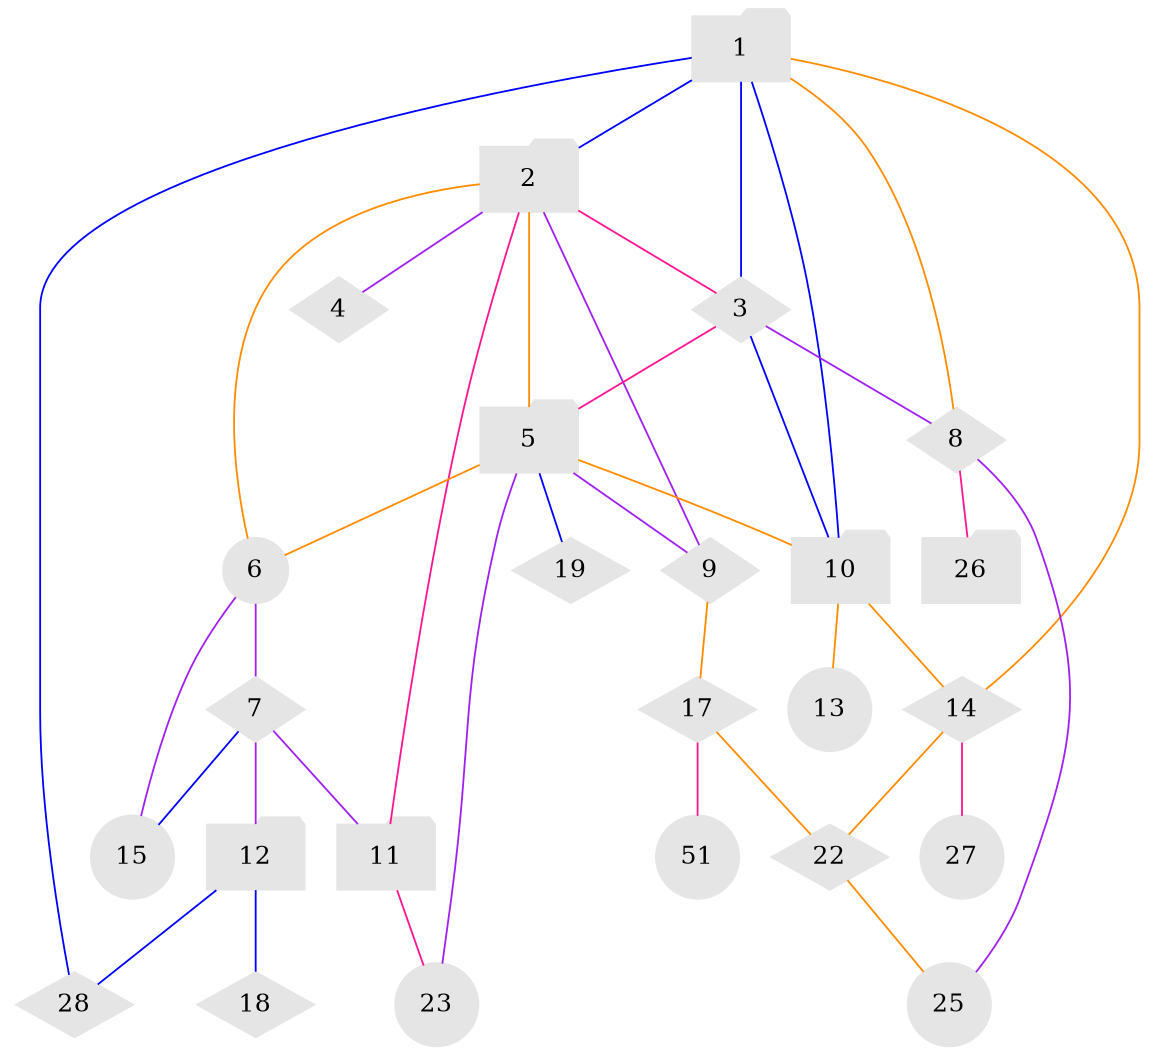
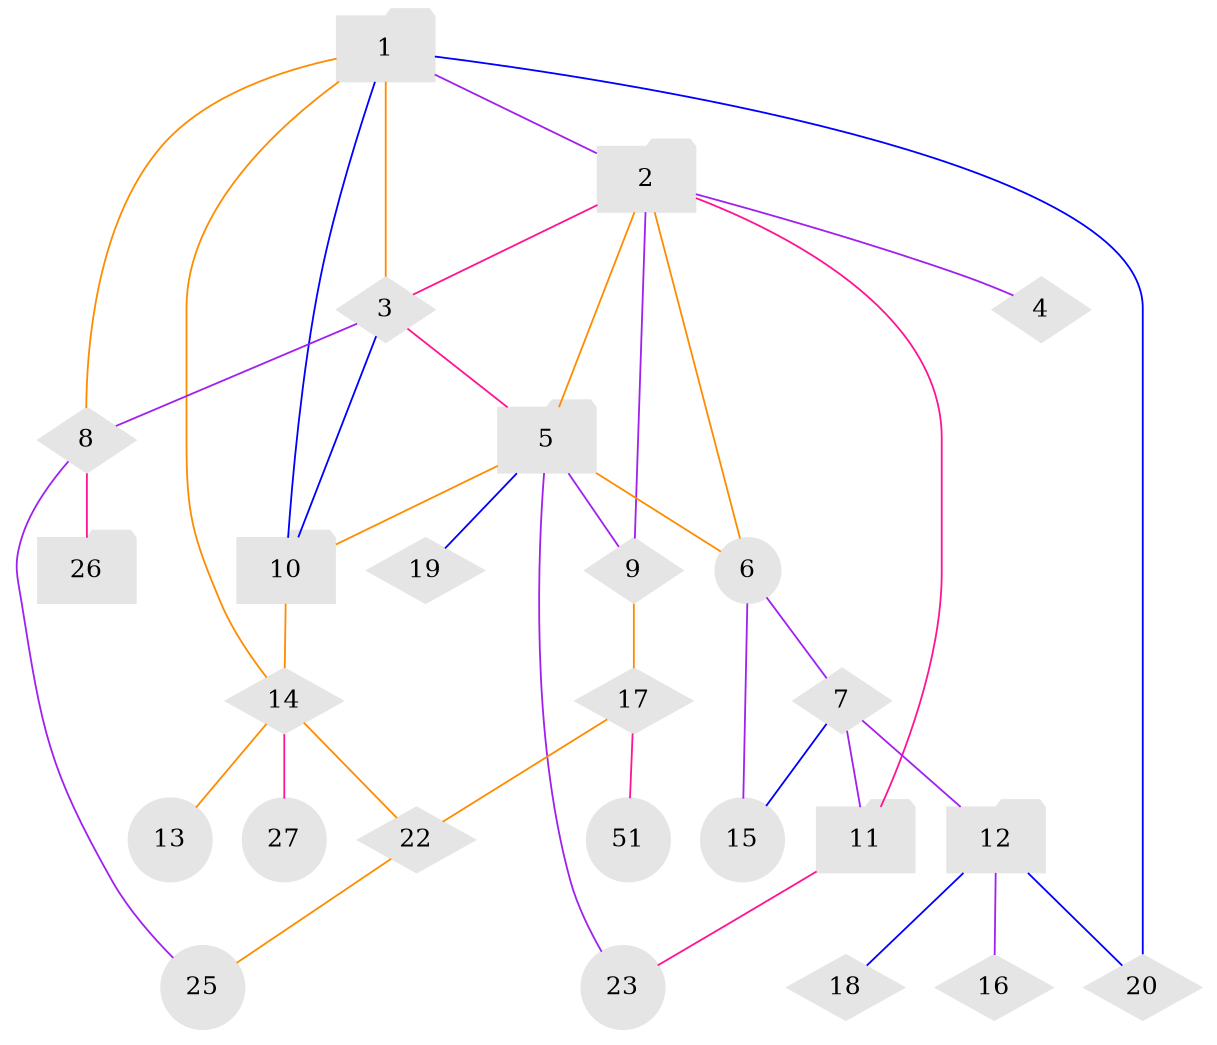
(635, 114) -> (516, 114)
(741, 179) -> (386, 179)
(836, 636) -> (231, 766)
none -> (994, 987)
(75, 1005) -> (1143, 987)
